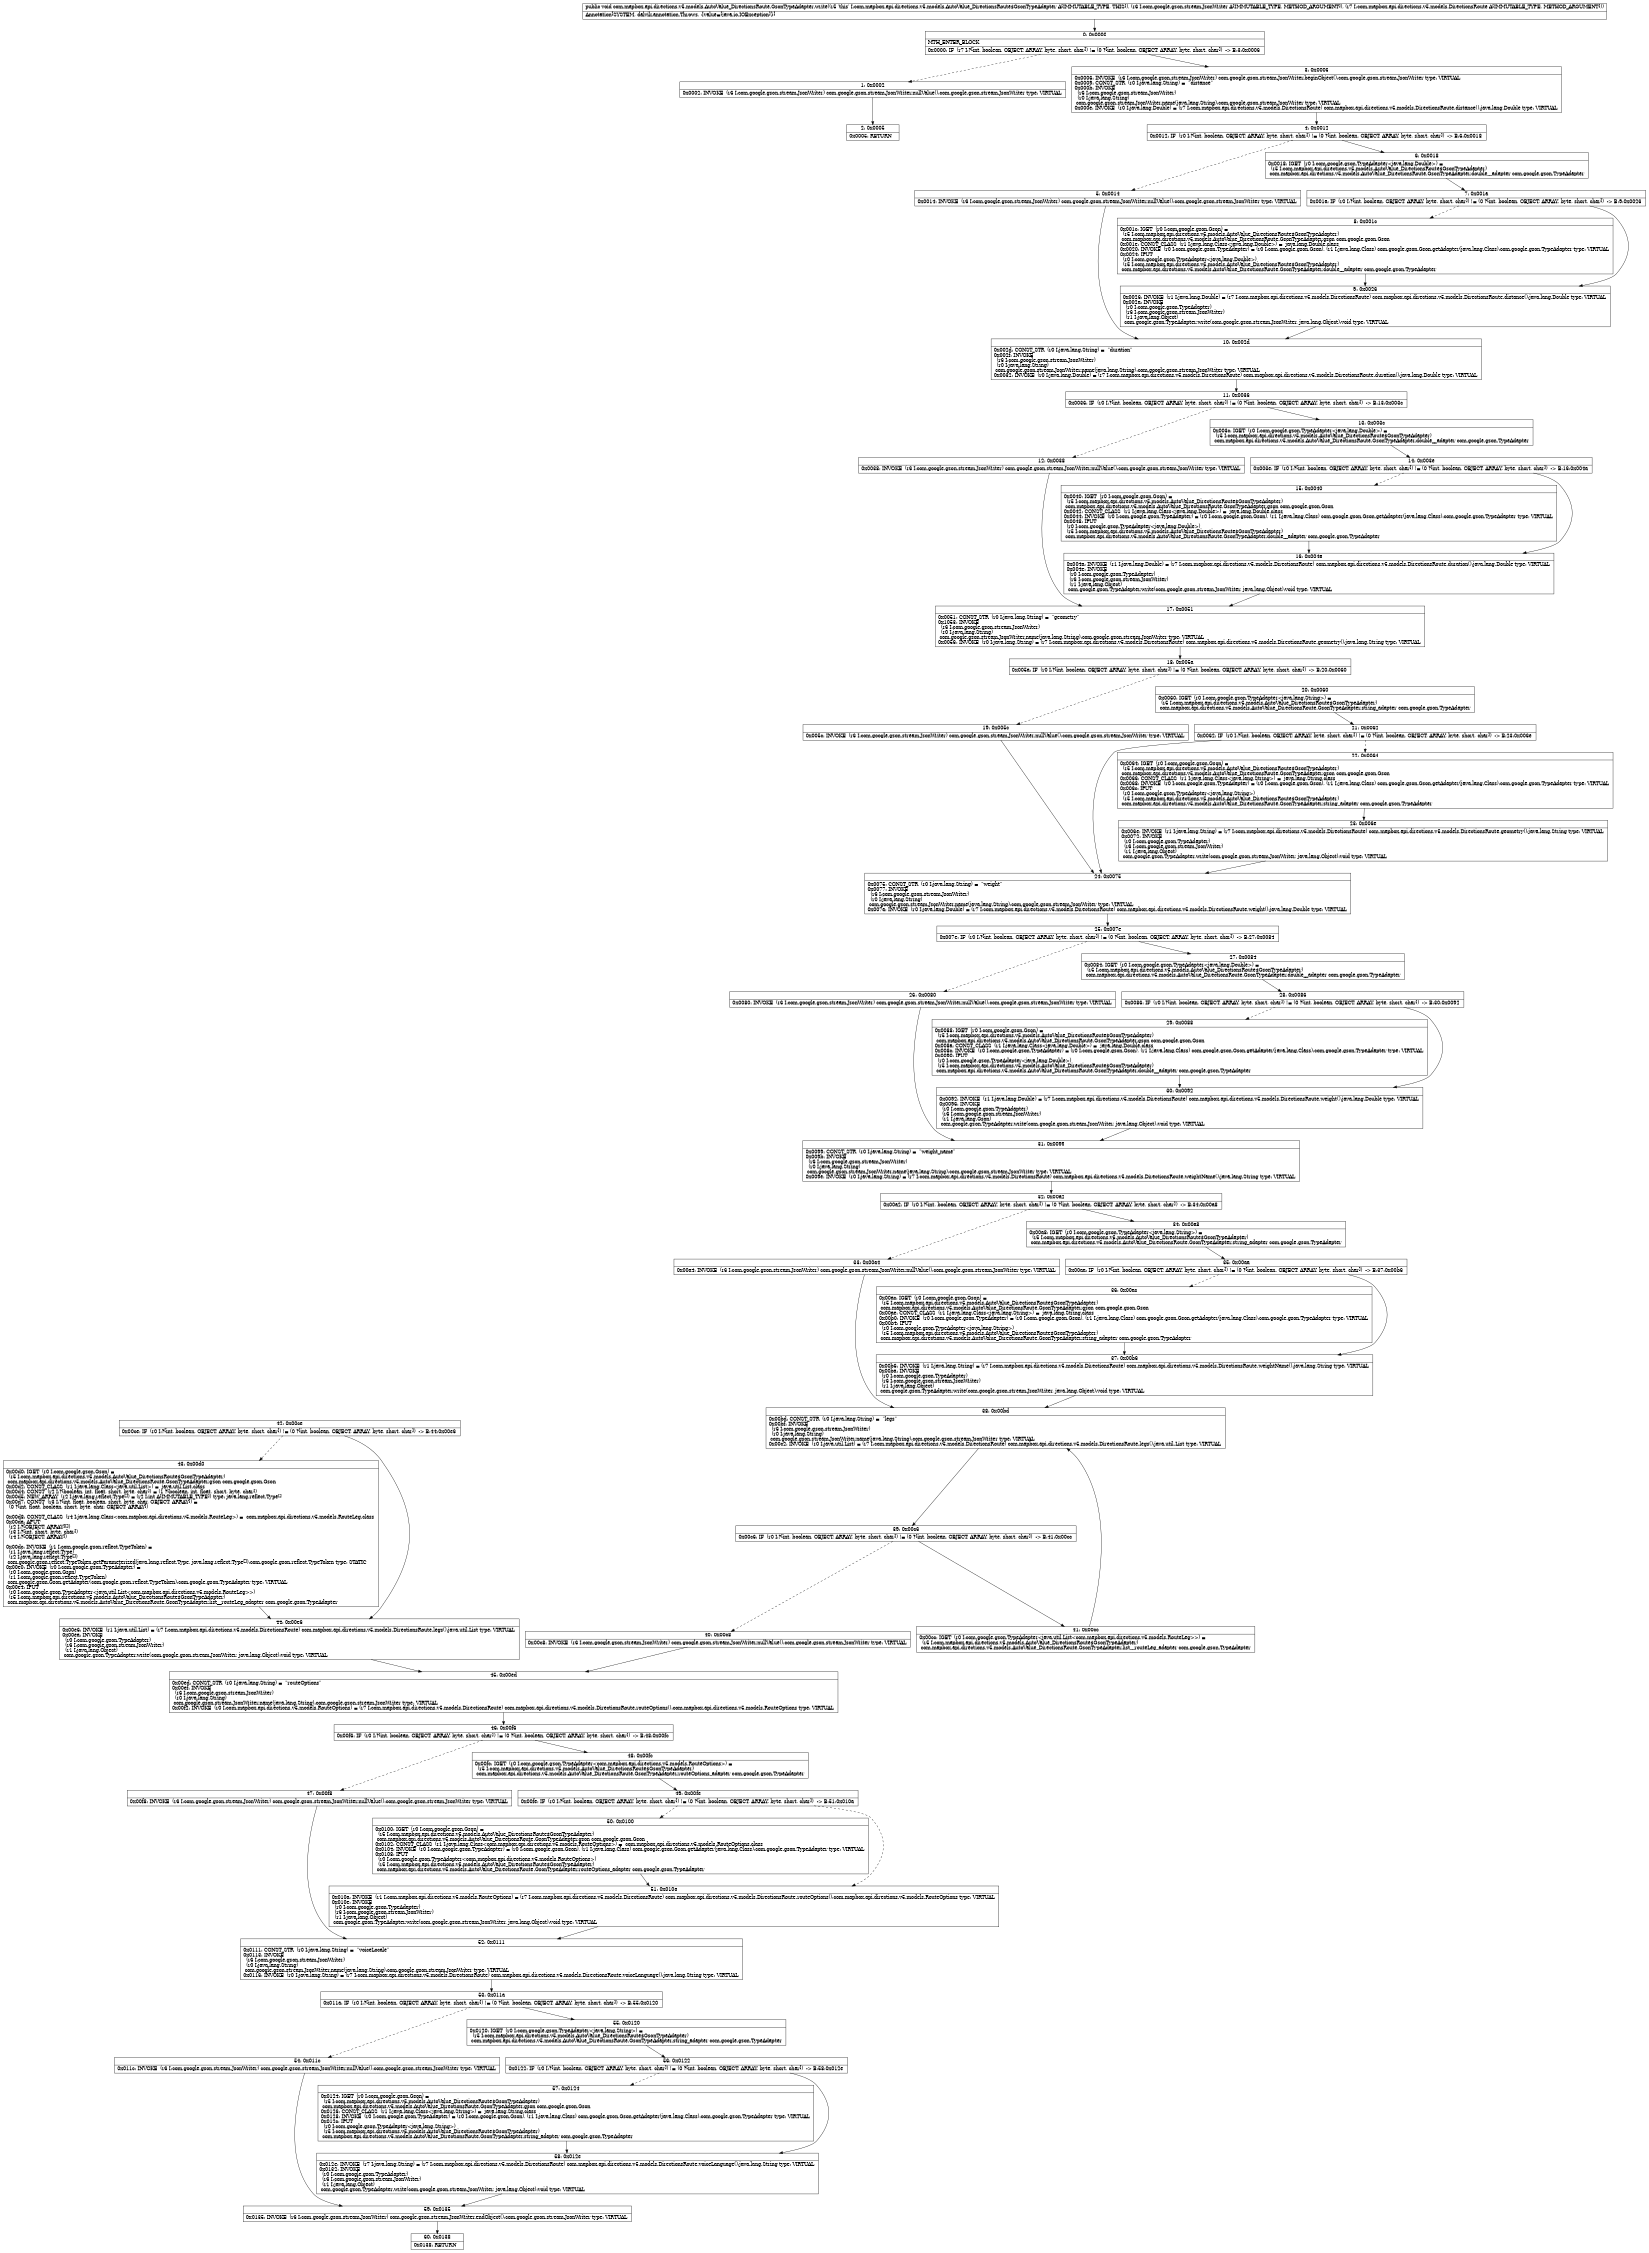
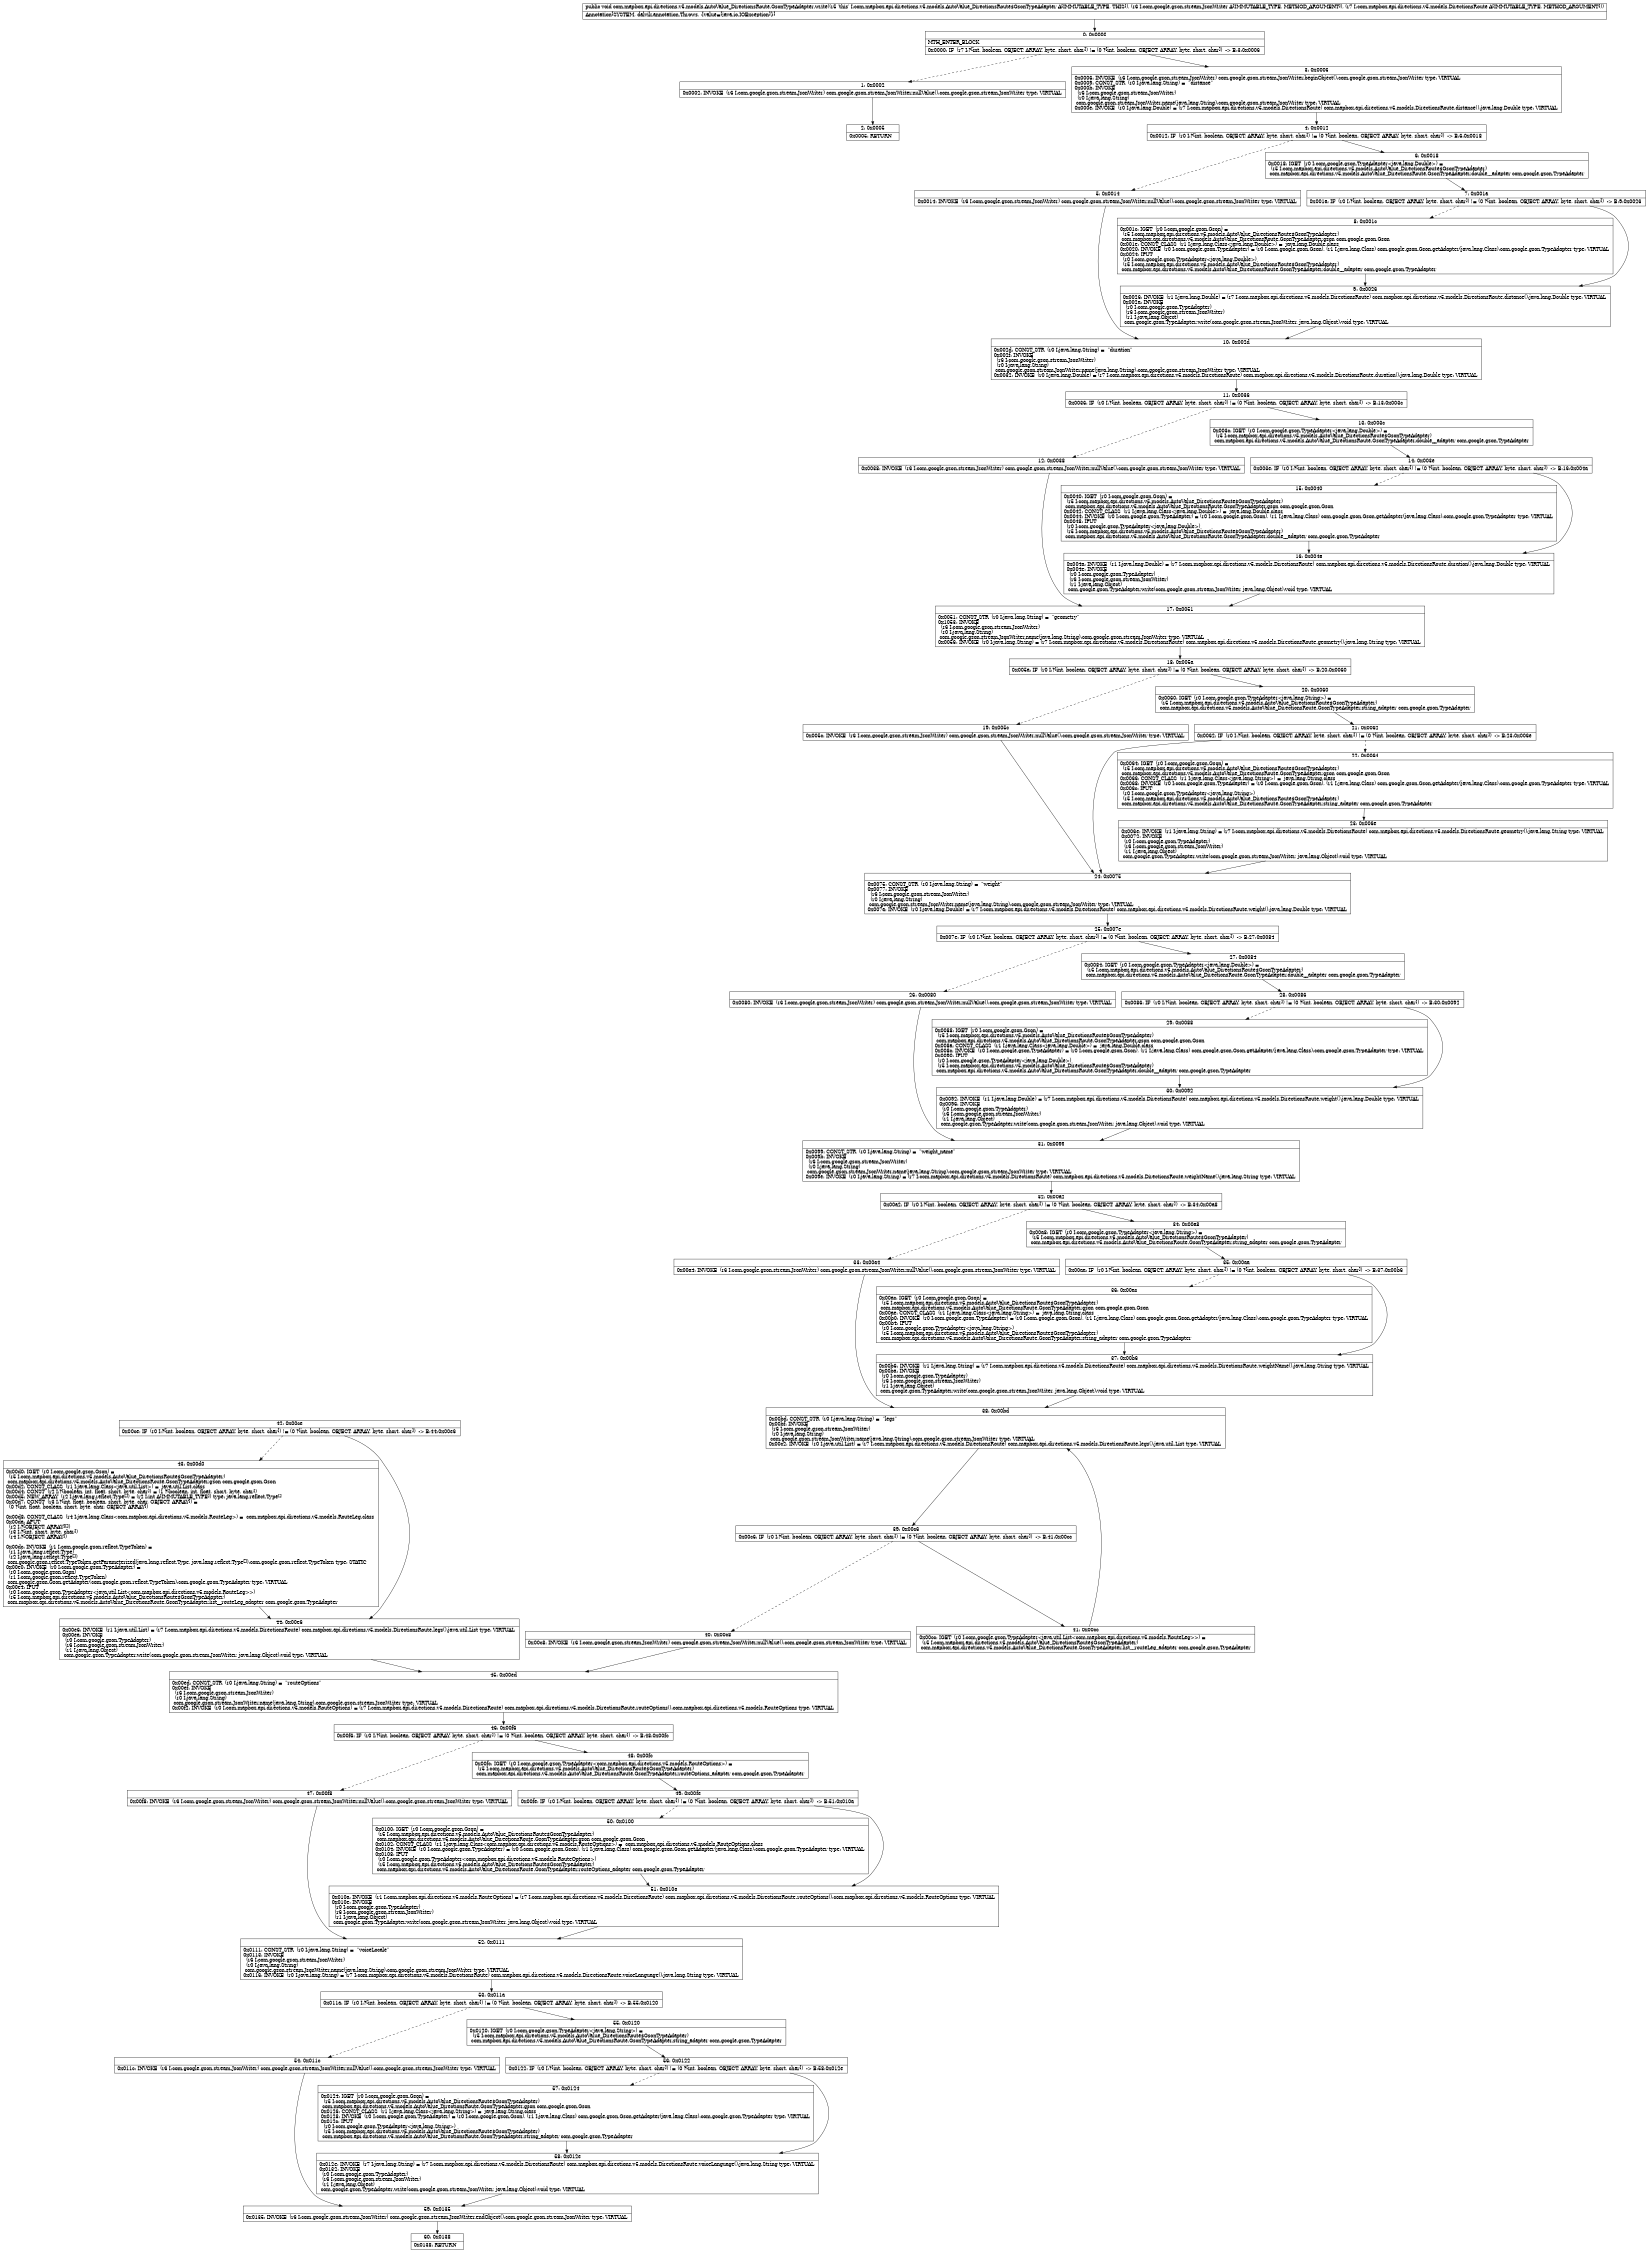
none -> (1235, 680)
(965, 1119) -> (967, 1119)
(878, 1827) -> (878, 1827)
